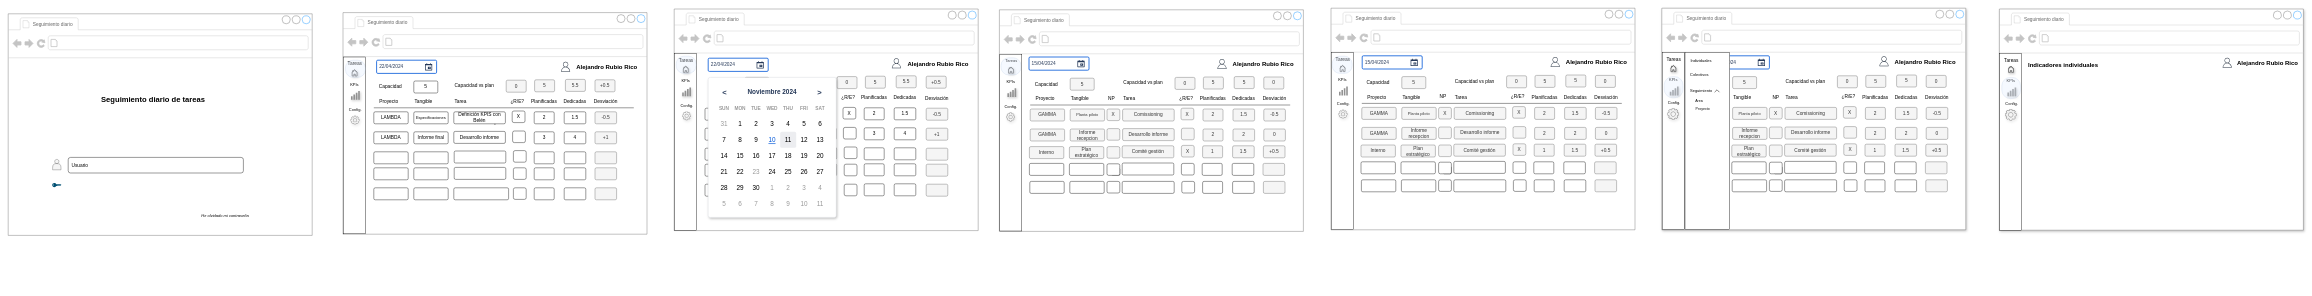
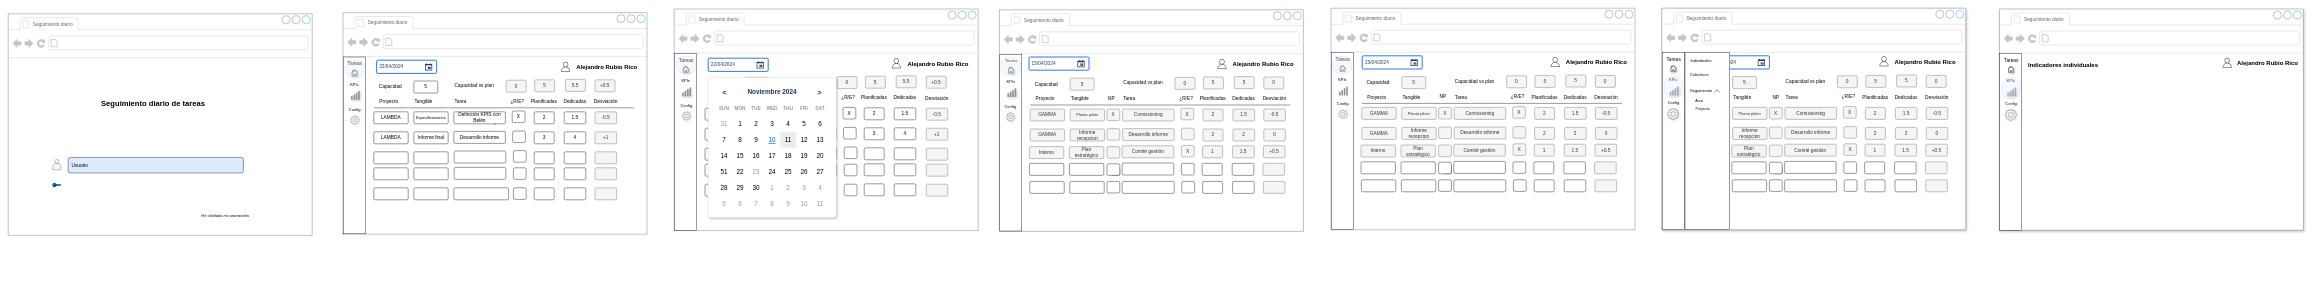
(153, 99) -> (153, 103)
(156, 165) -> (156, 165)
(724, 172) -> (724, 172)
